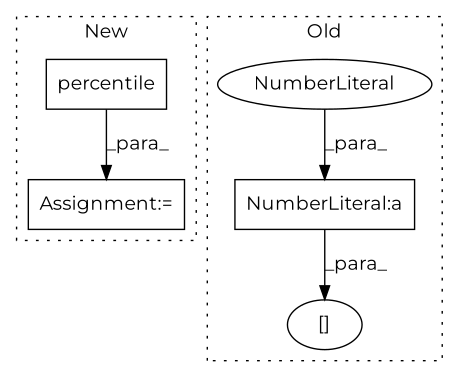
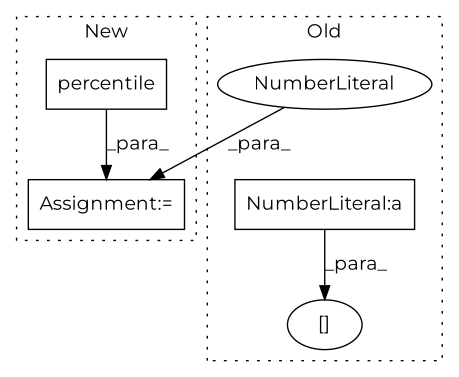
(325, 137) -> (223, 140)
